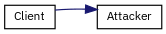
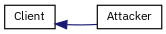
(70, 9) -> (82, 25)
